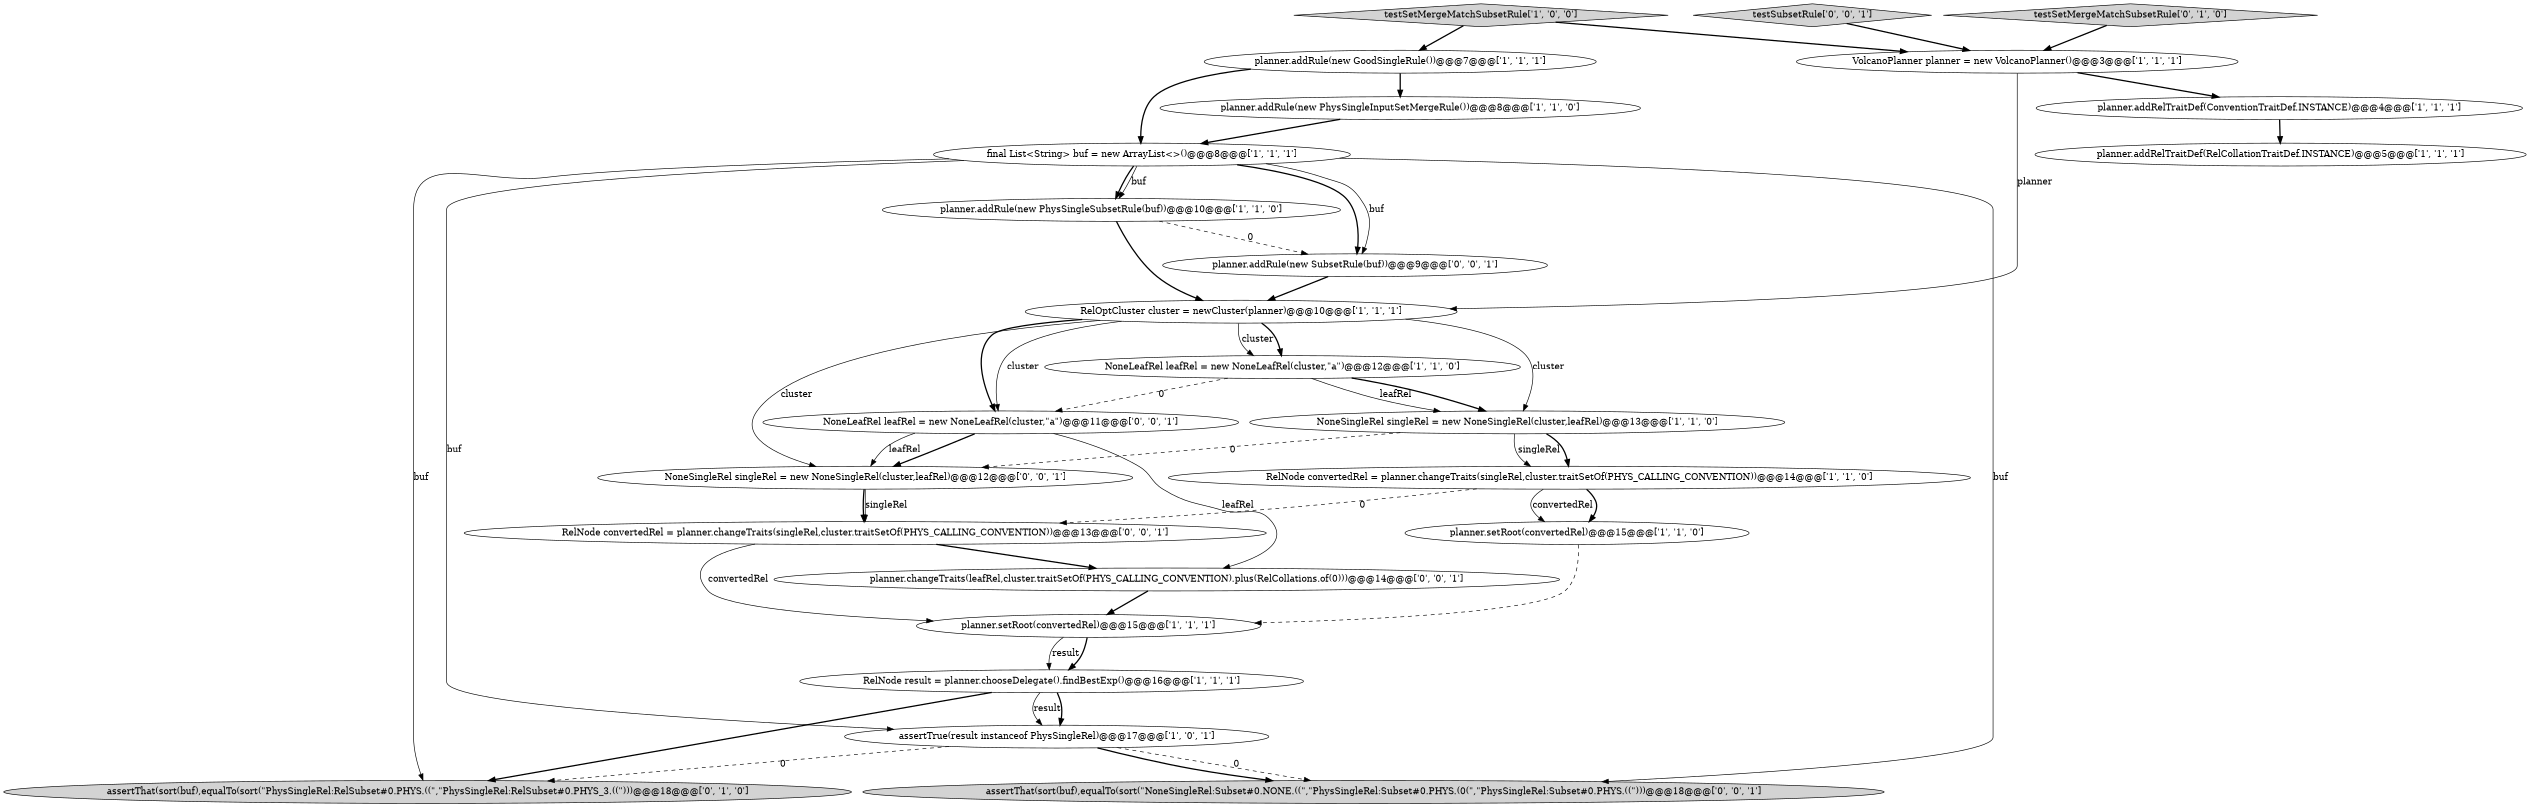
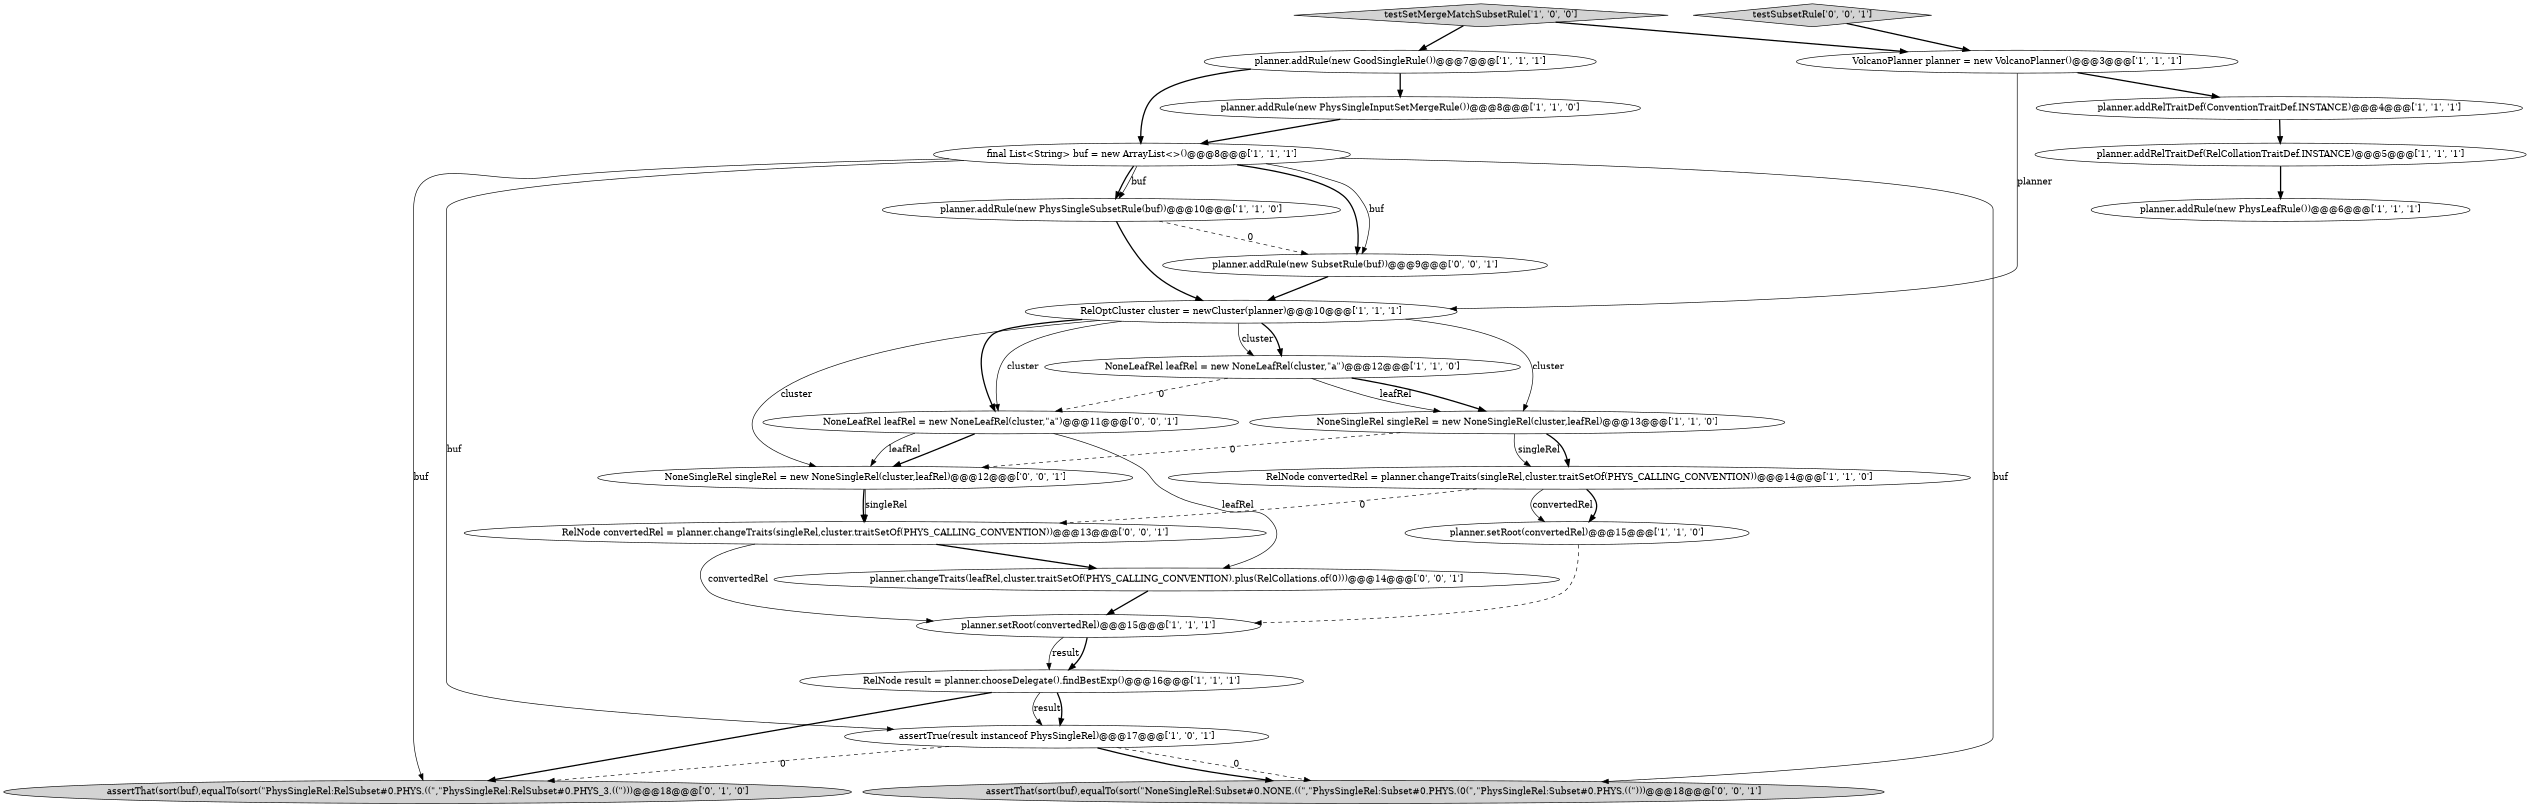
(2130, 15) -> none
none -> (2281, 210)
